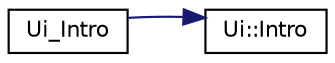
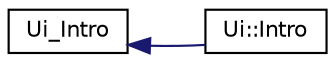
(156, 17) -> (178, 46)
